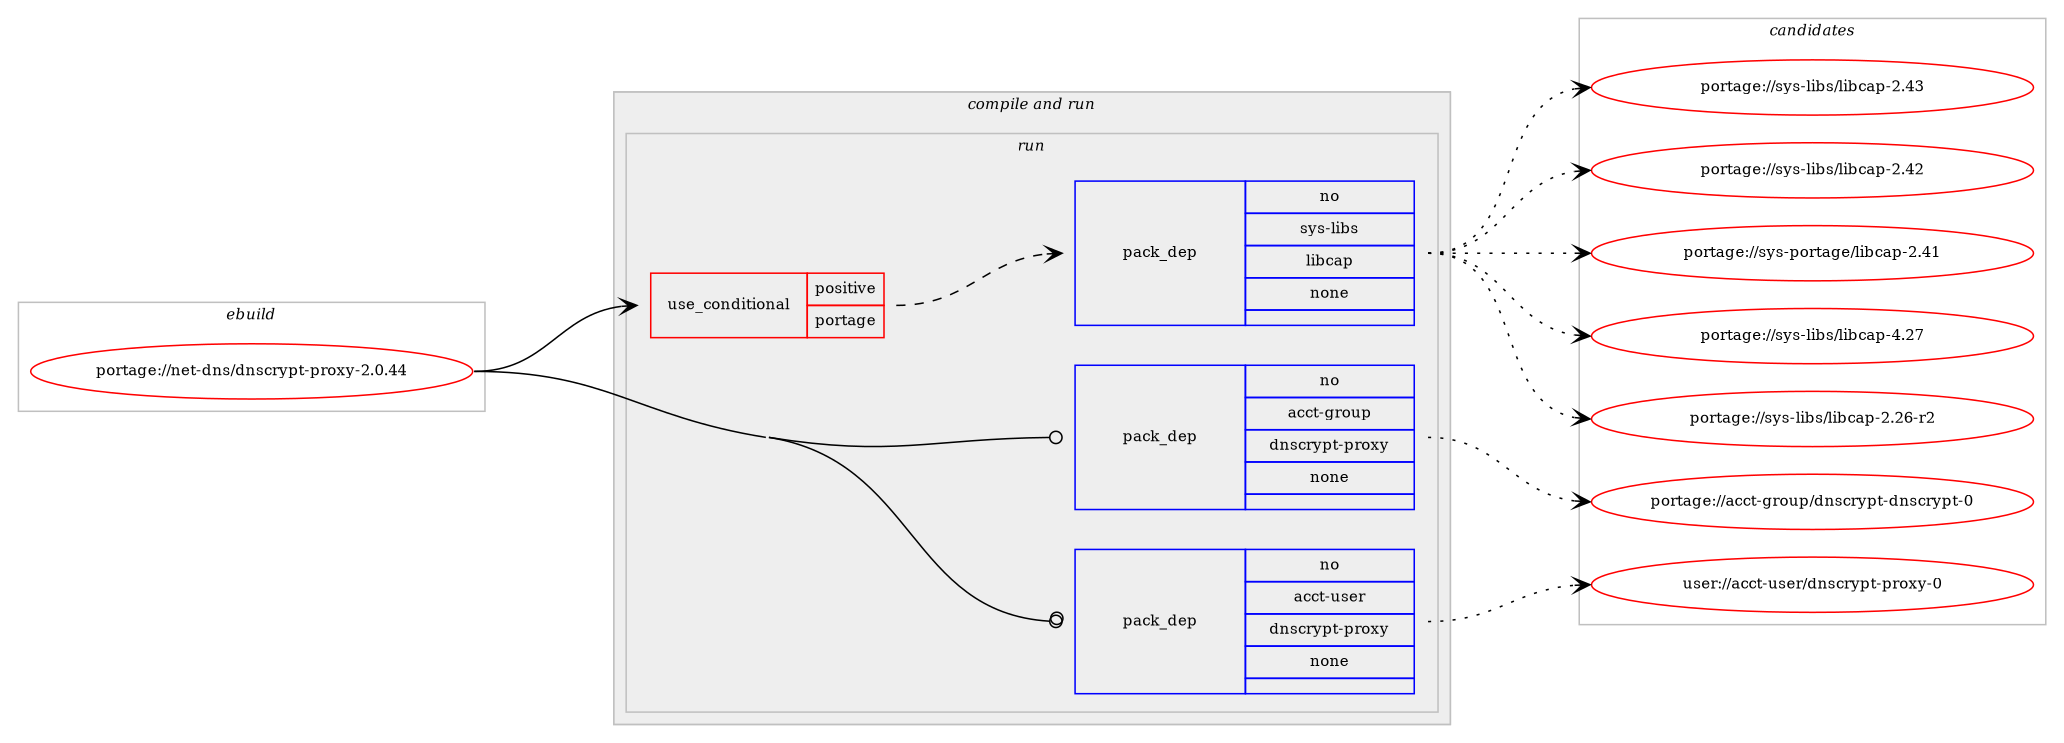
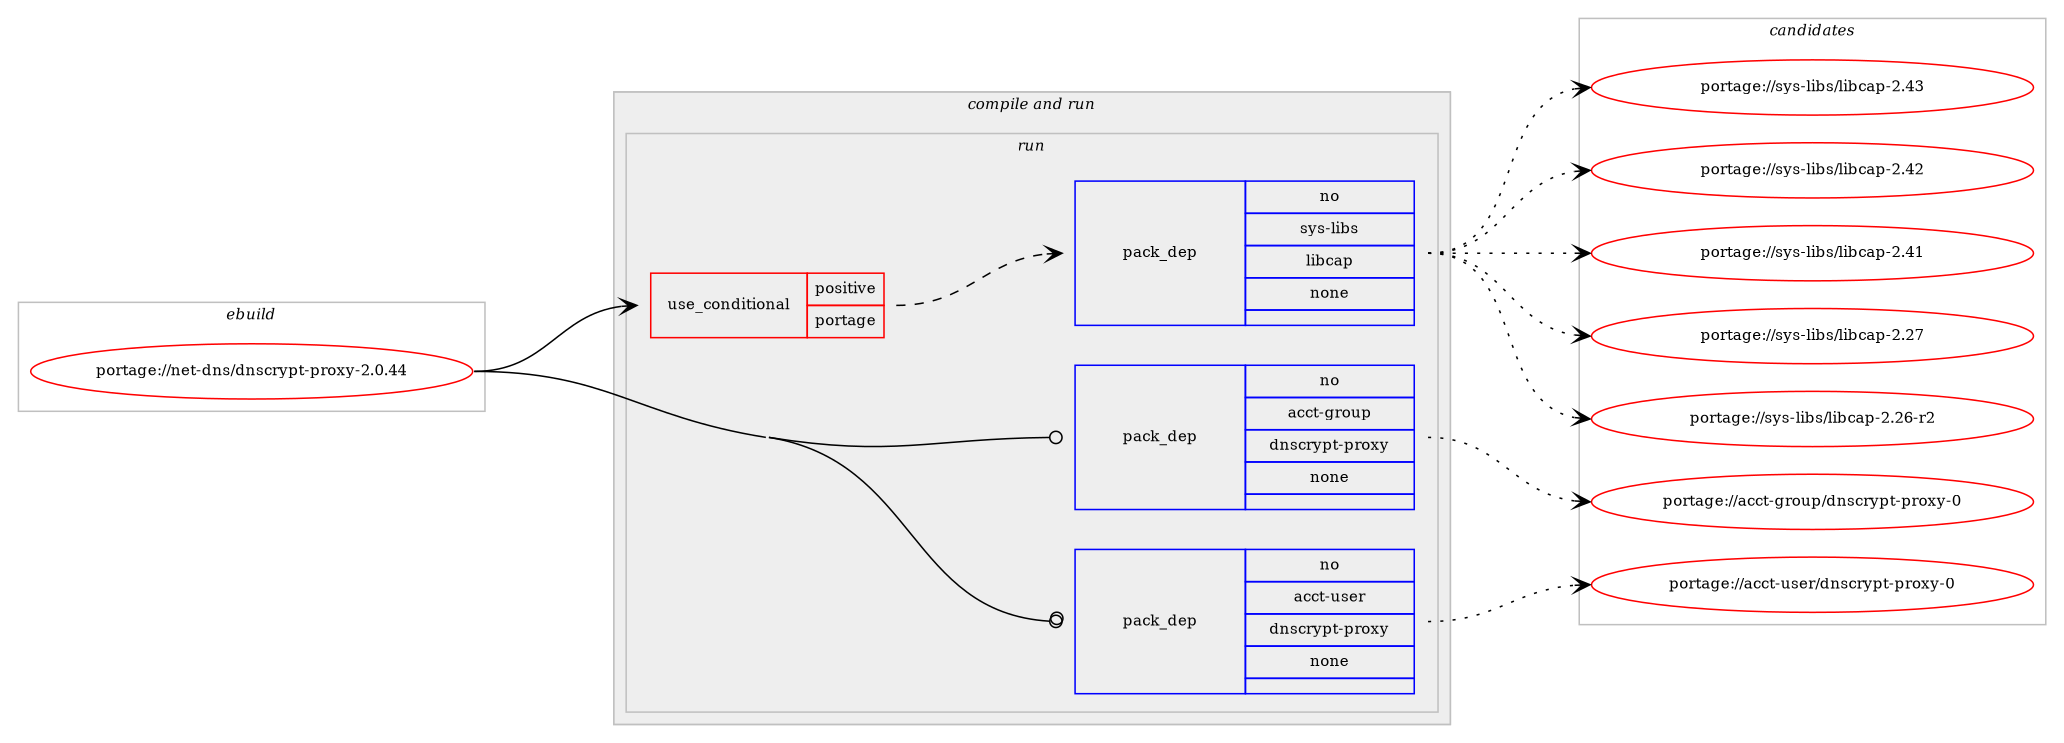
(1813, 253) -> (1813, 253)
(1813, 336) -> (1813, 336)
(1813, 502) -> (1813, 502)
(1813, 585) -> (1813, 585)
